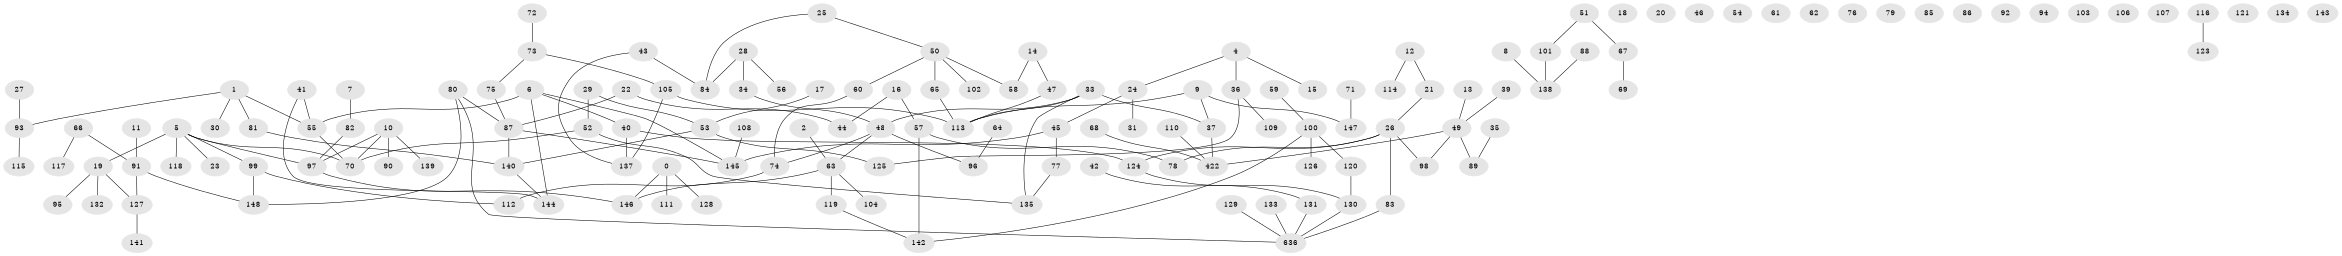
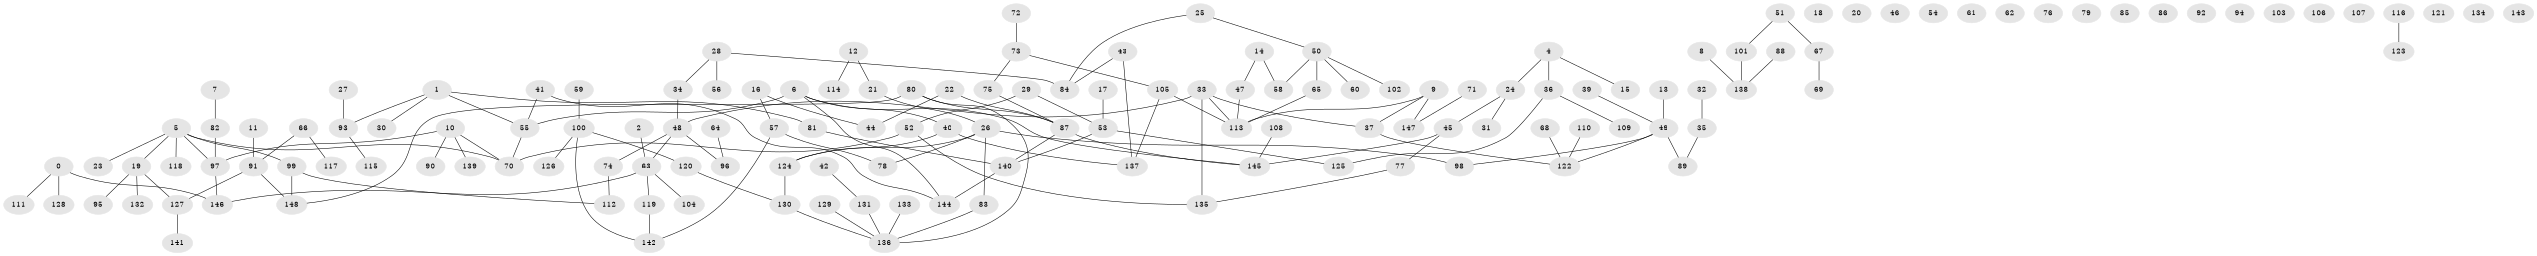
none -> (1702, 90)
(789, 115) -> none
(1213, 166) -> (1565, 166)
(1291, 243) -> (884, 243)
